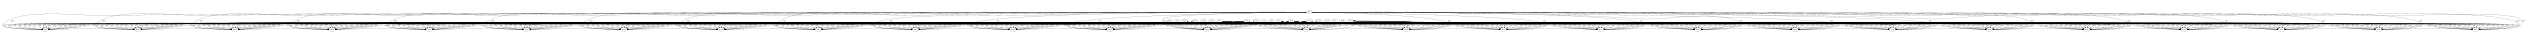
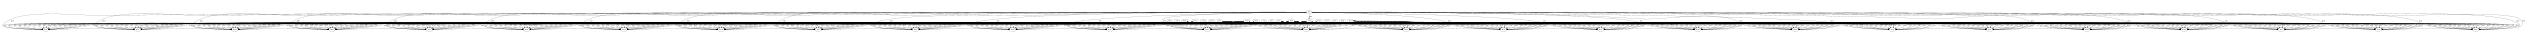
(1770, 16) -> (1309, 16)
